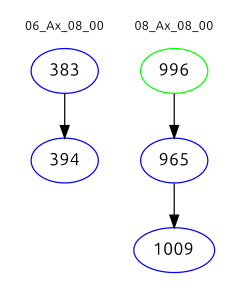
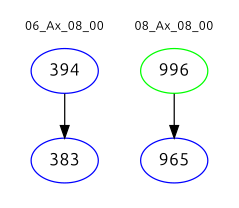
(65, 110) -> (65, 110)
(174, 250) -> none
